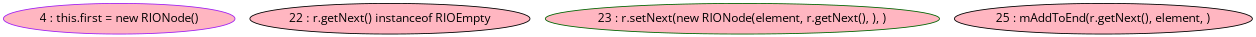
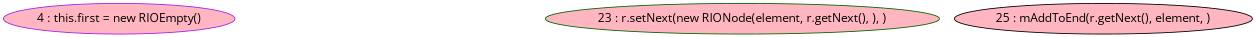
(119, 19) -> (119, 19)
(390, 19) -> none
